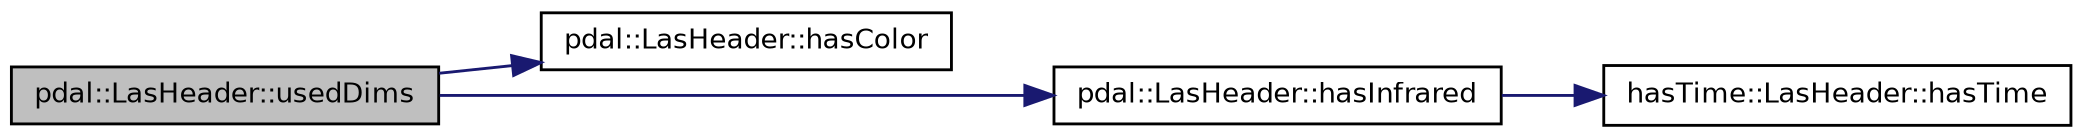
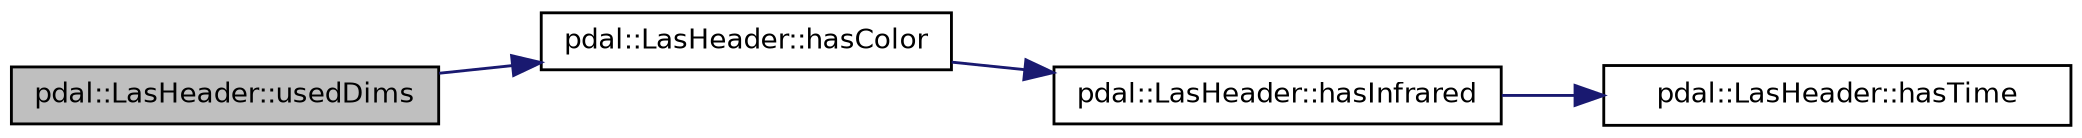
(732, 95) -> (988, 66)
(1837, 95) -> (1837, 95)
